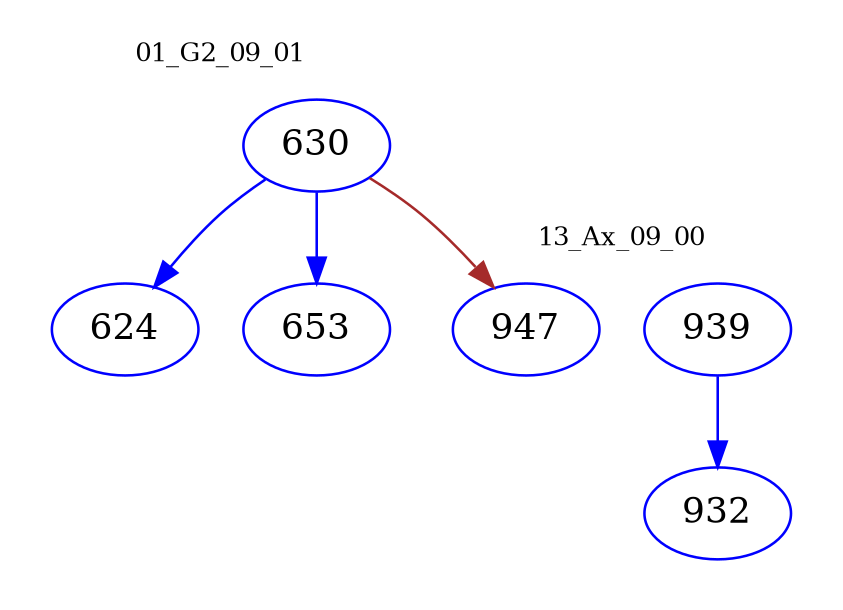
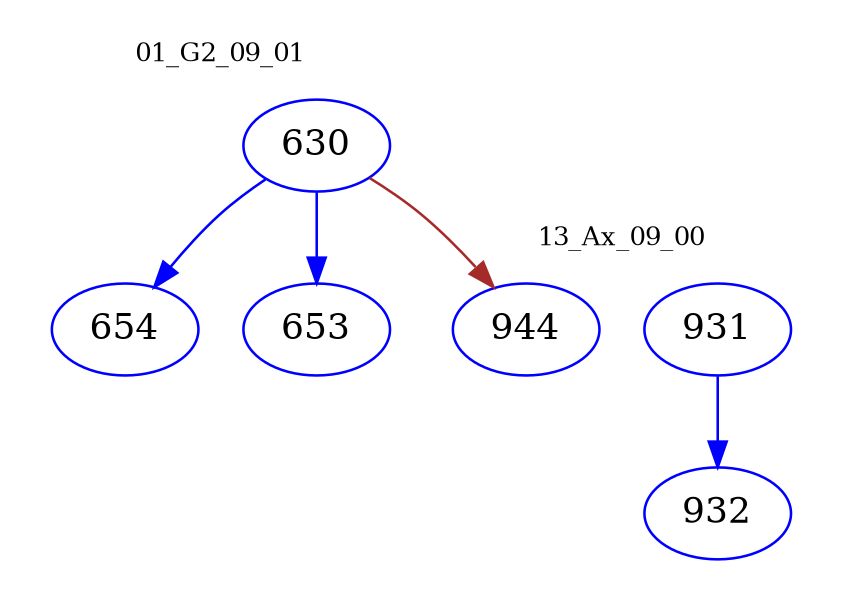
(125, 329) -> (125, 329)
(526, 329) -> (526, 329)
(718, 329) -> (718, 329)
